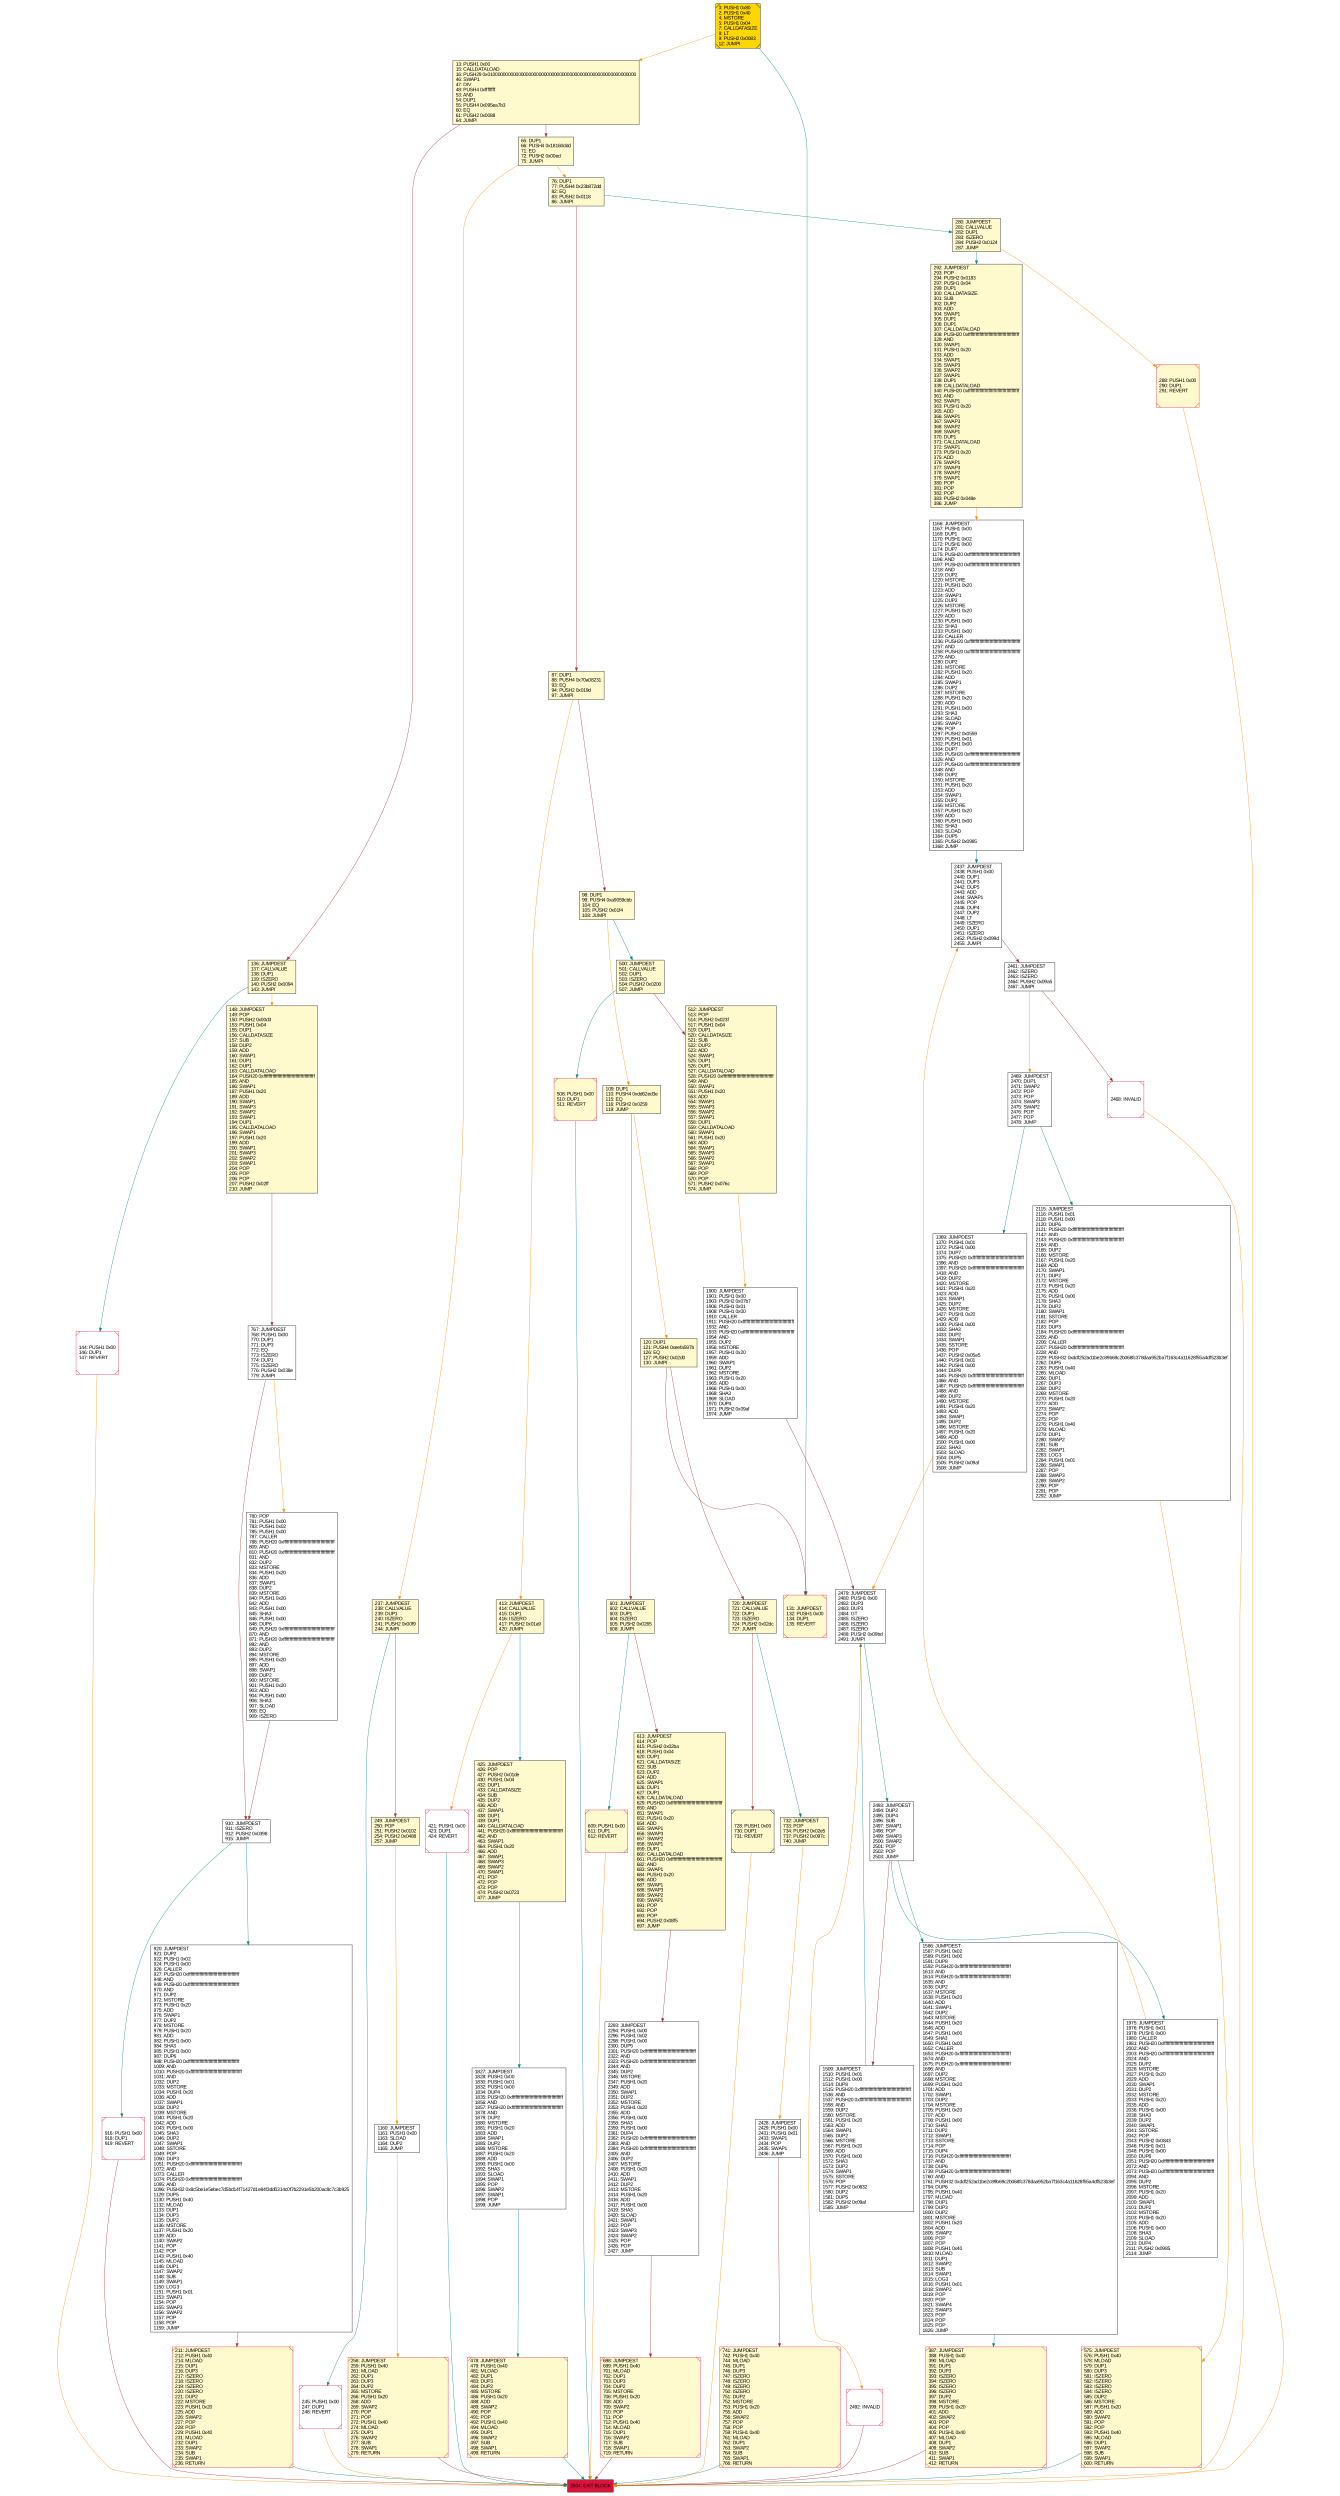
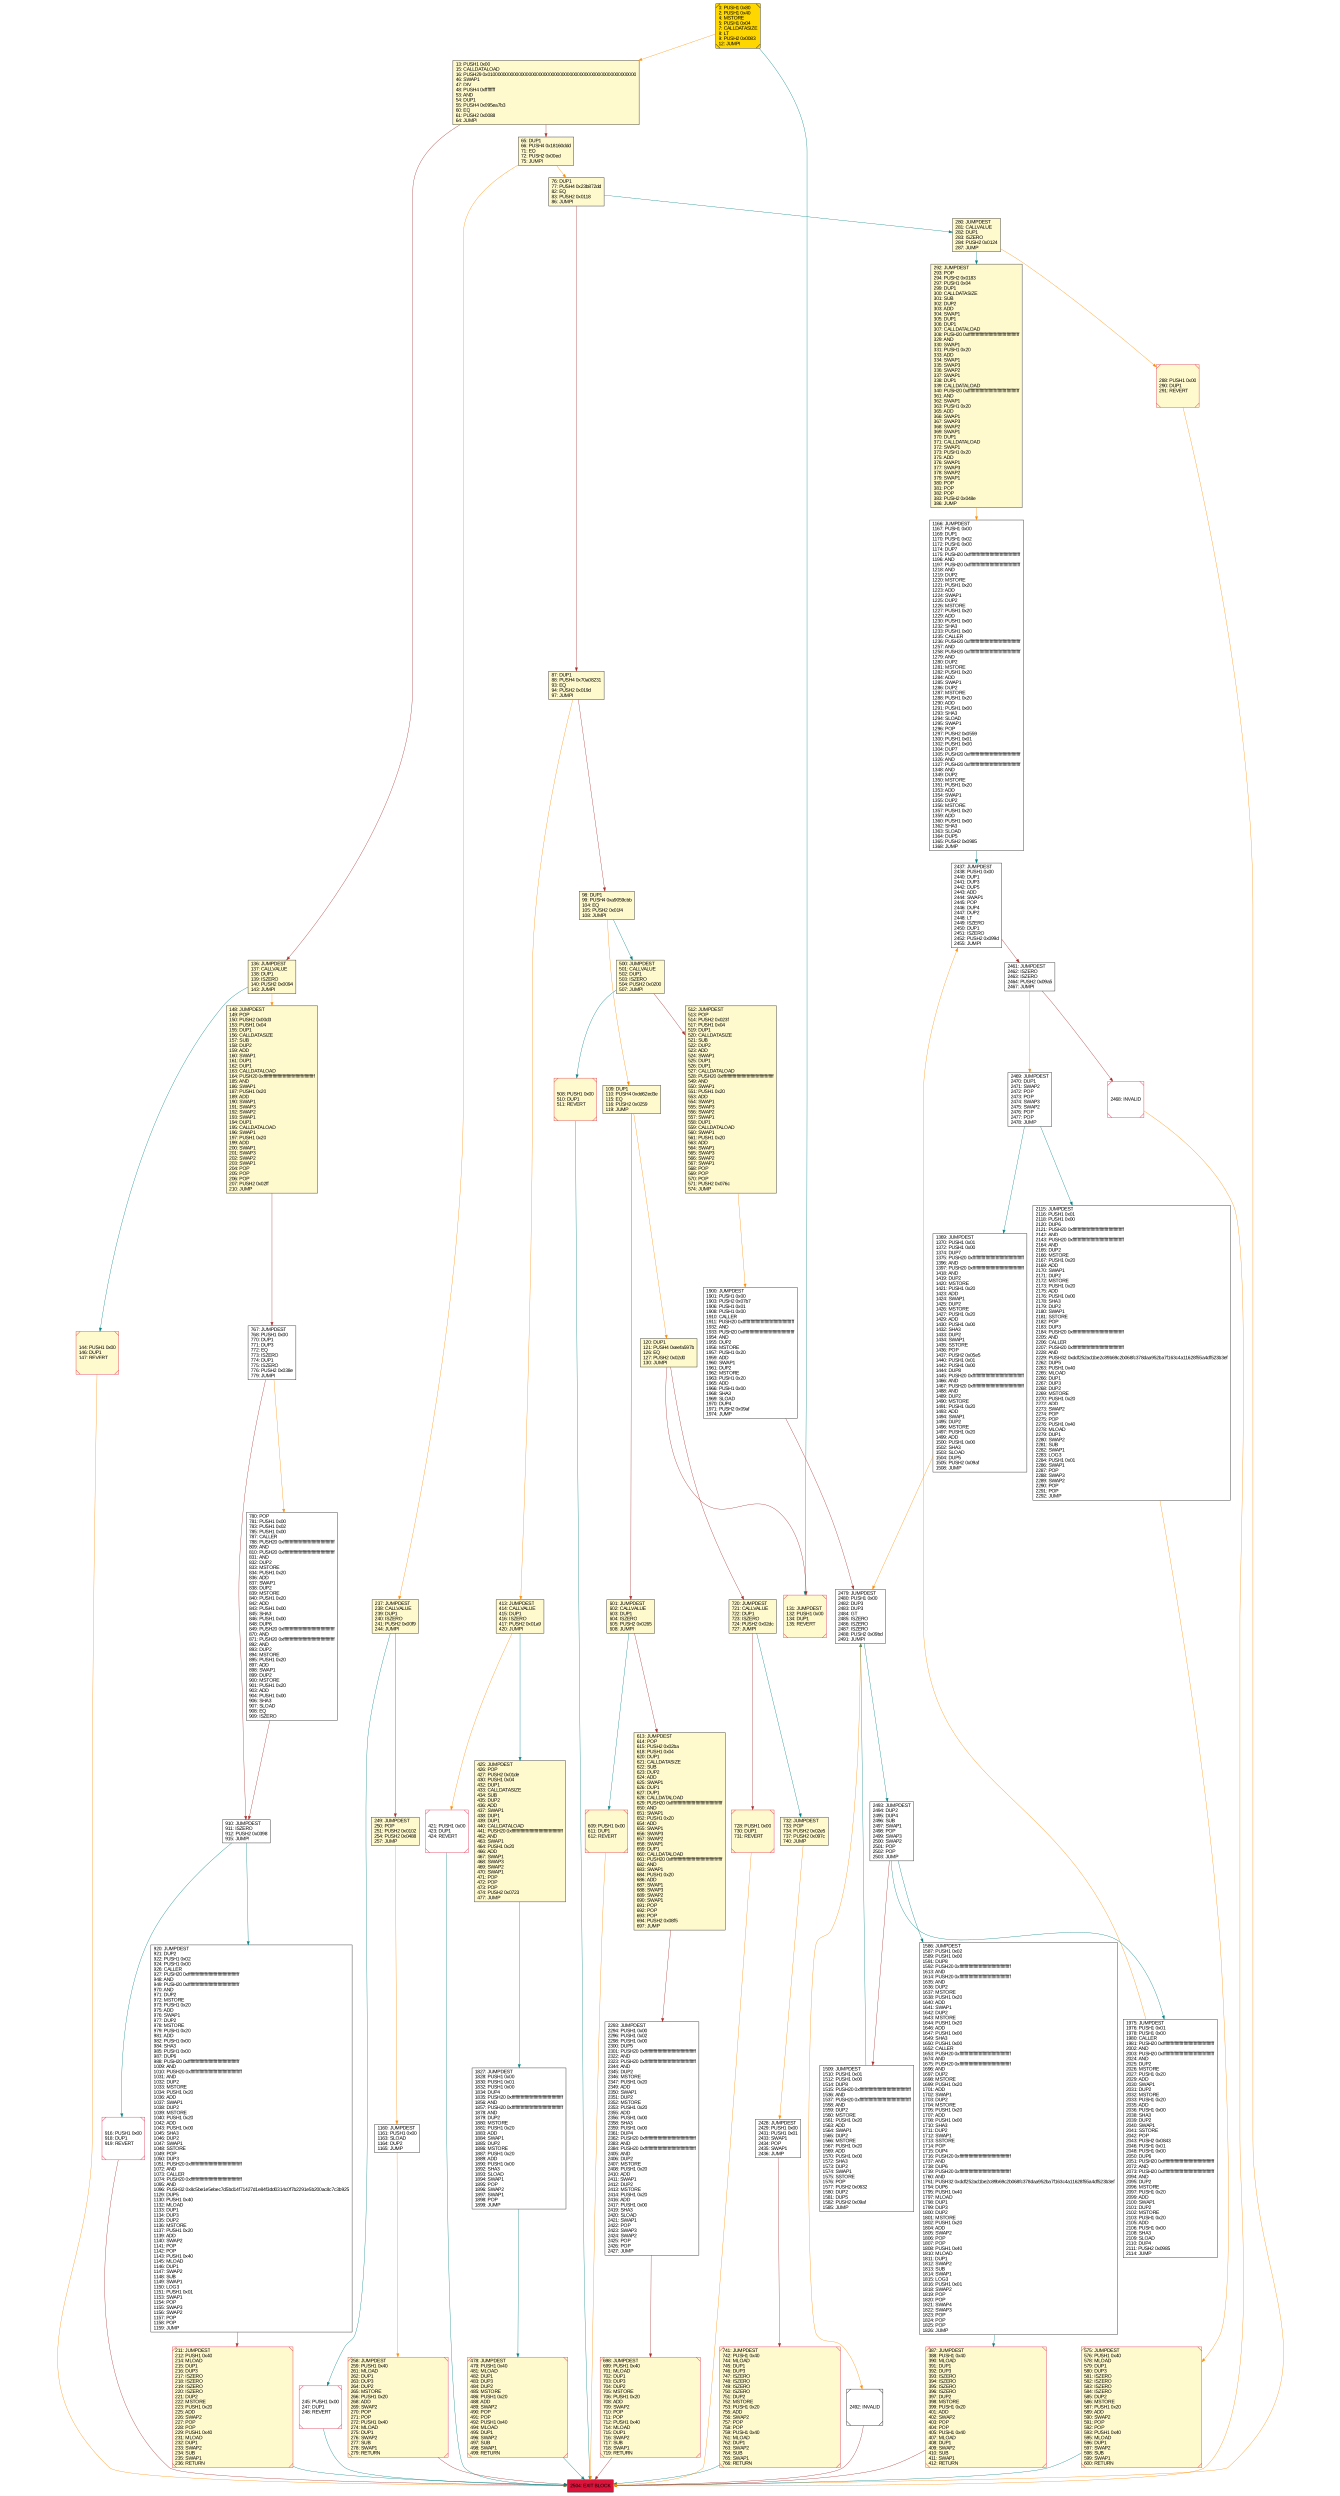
(97, 1353) -> (97, 1353)
(753, 1831) -> (753, 1831)
(865, 2407) -> (865, 2407)
(372, 2474) -> (372, 2474)
